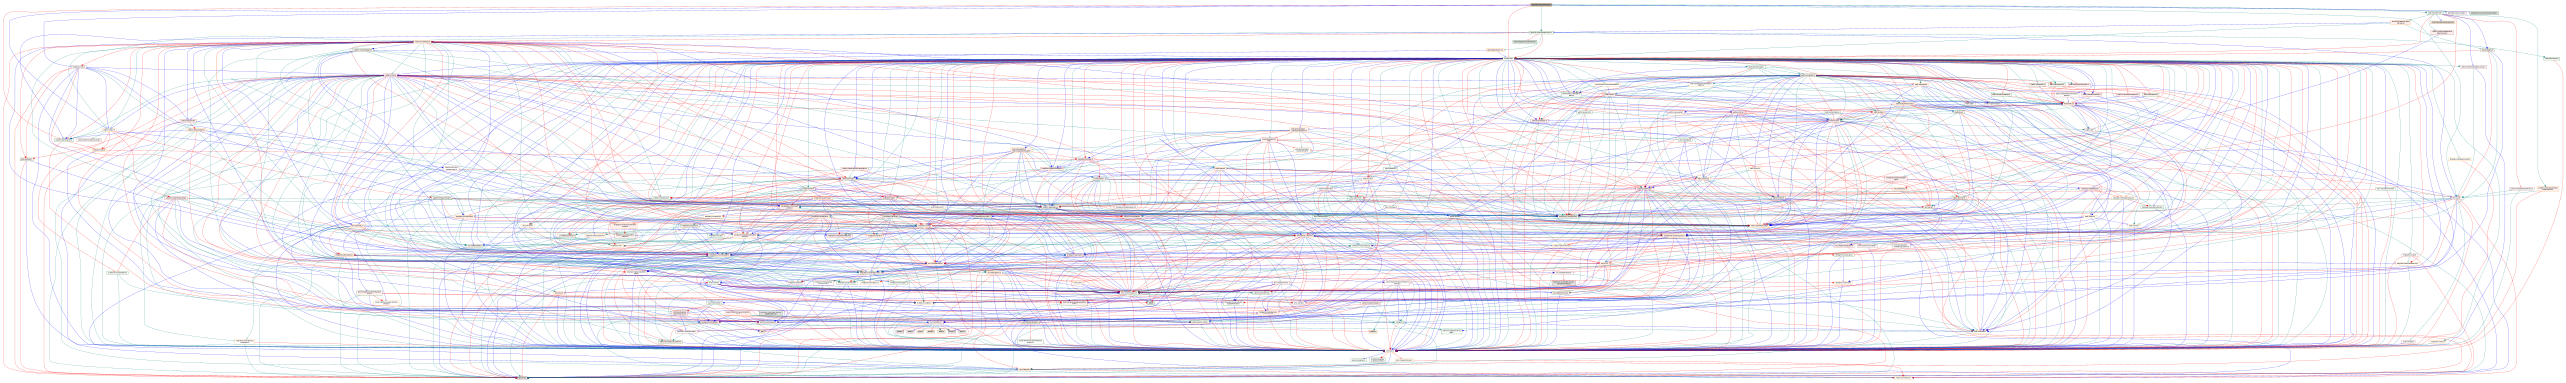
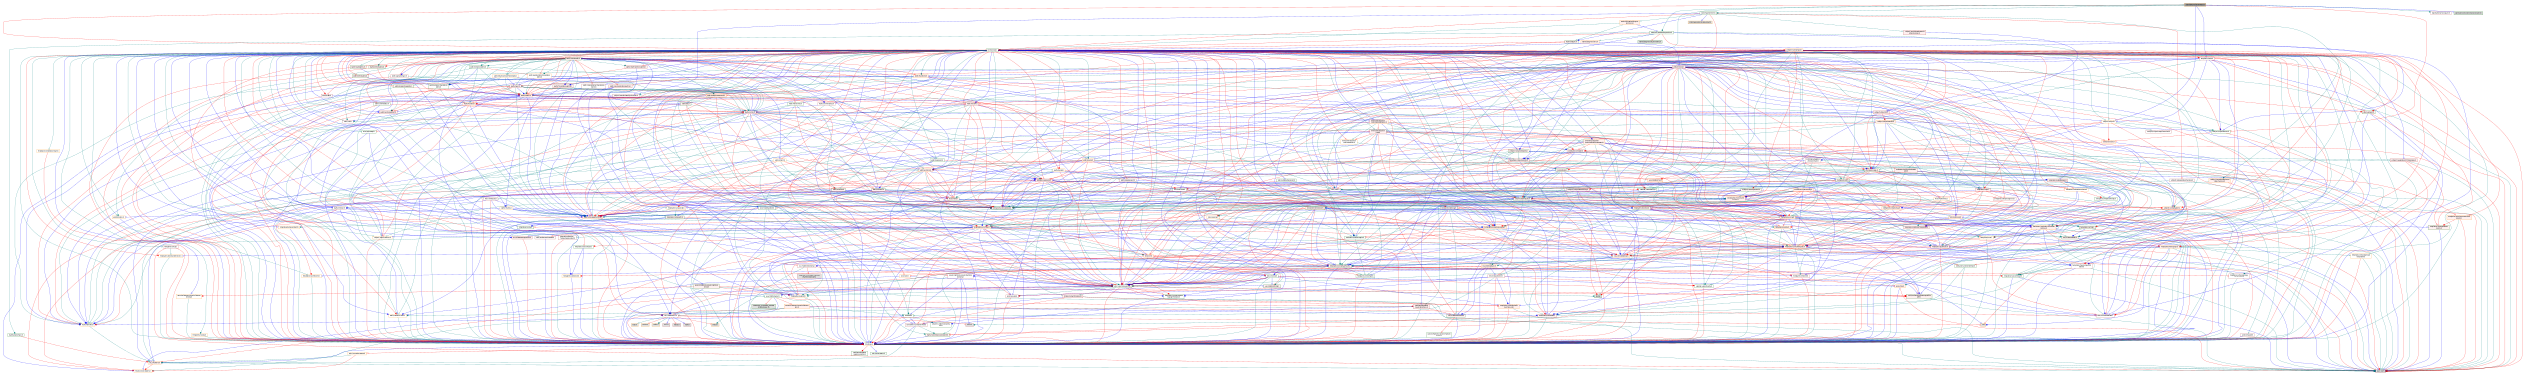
(937, 54) -> (1281, 52)
(1782, 71) -> (525, 62)
(1052, 169) -> (1519, 160)
